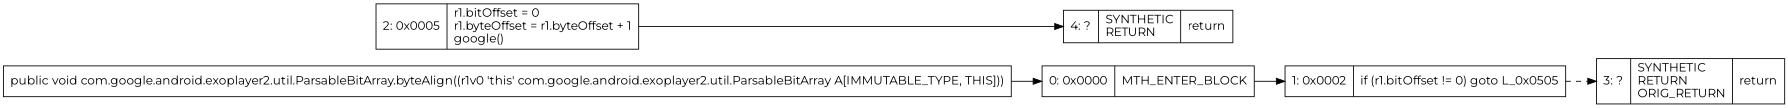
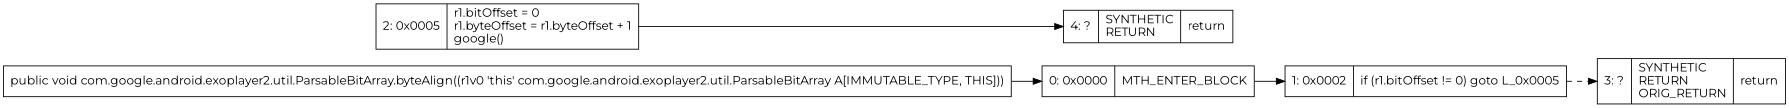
(1460, 81) -> (1460, 81)
